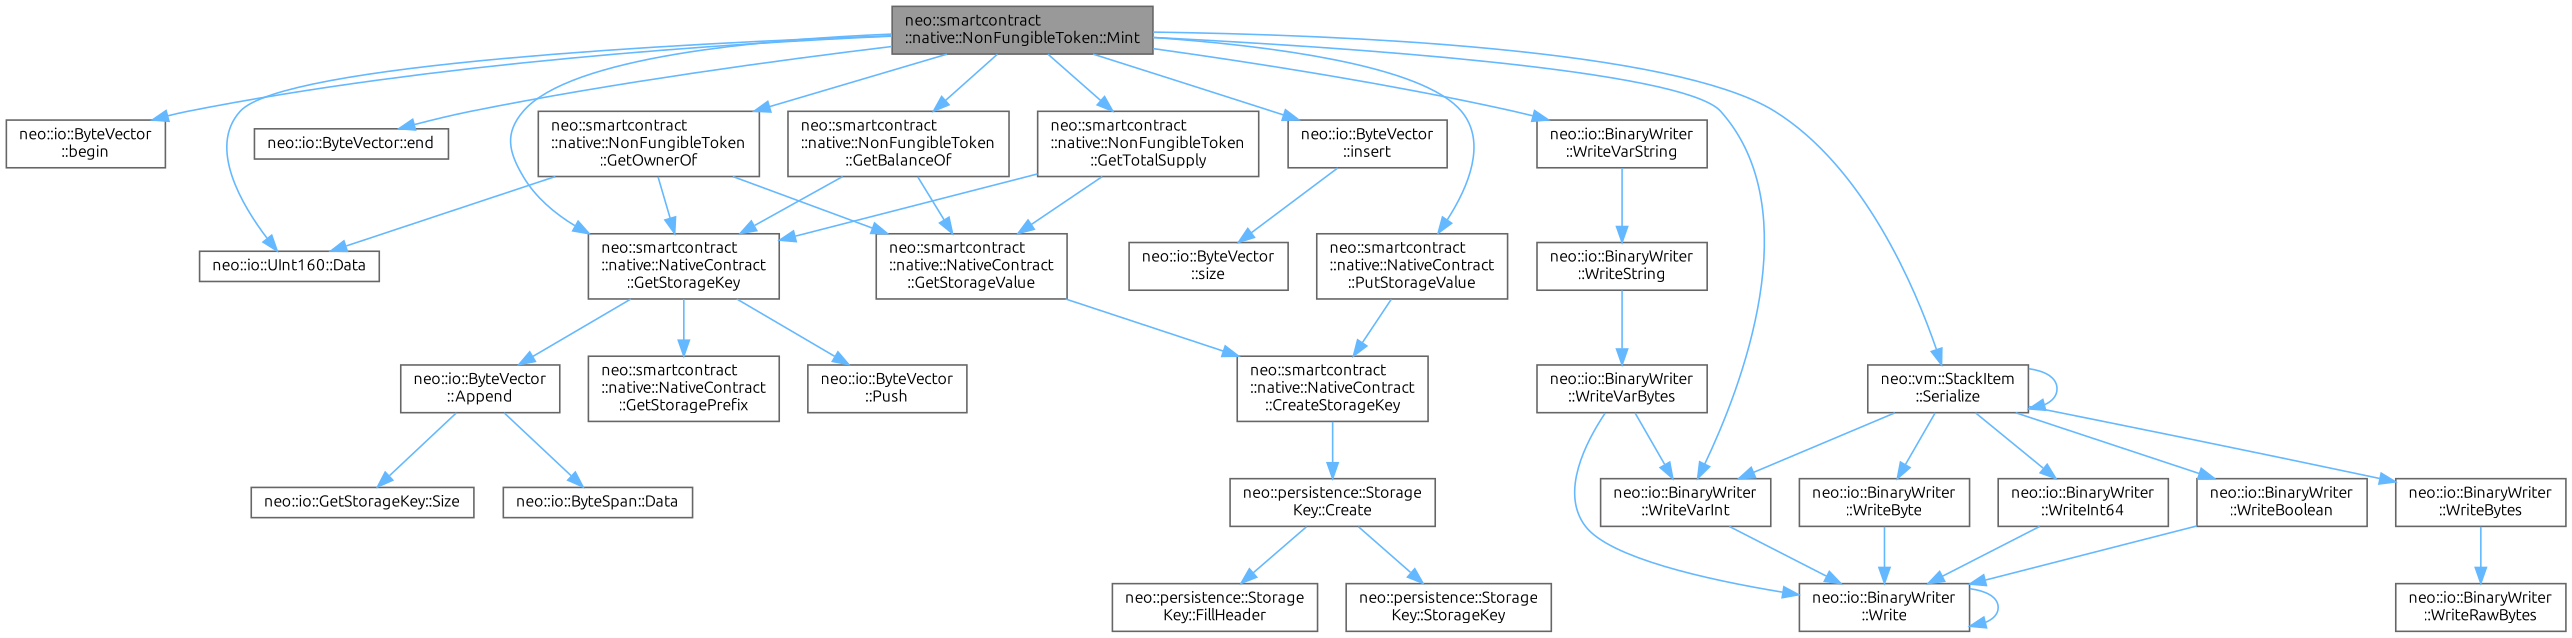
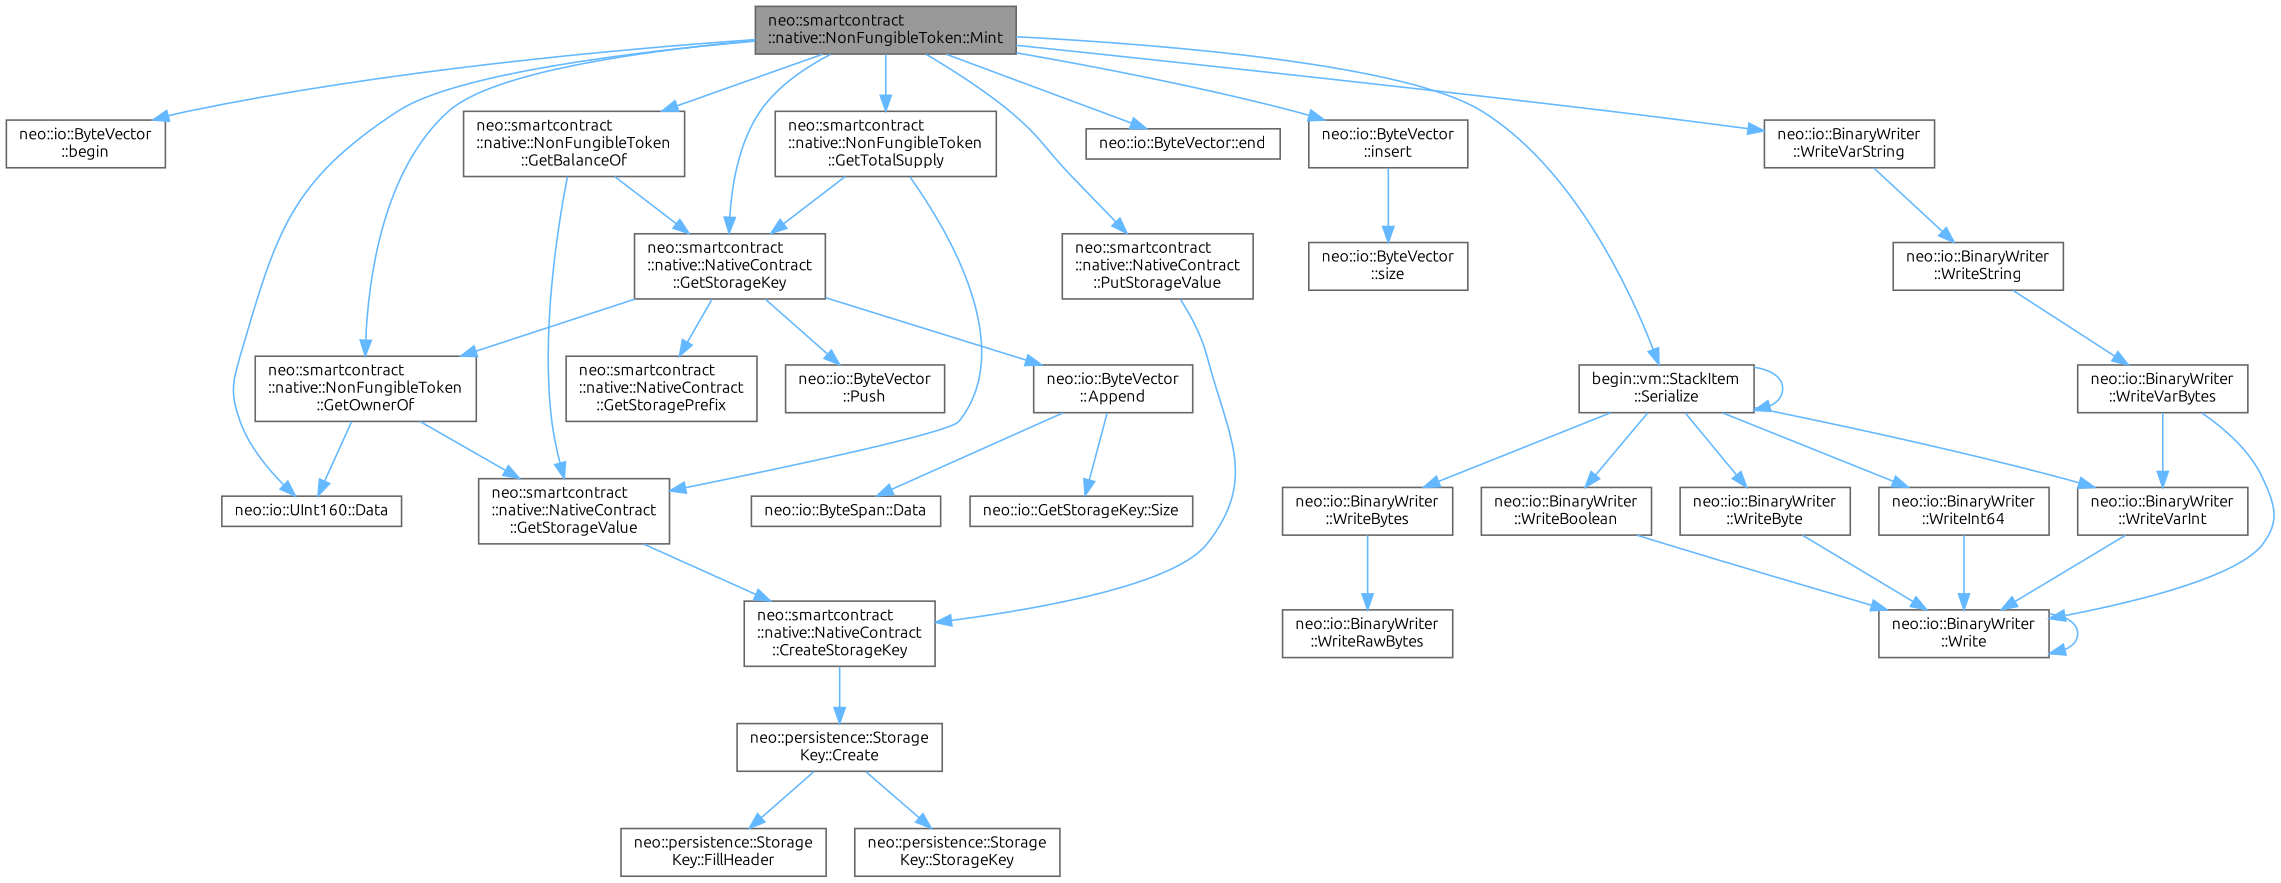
(1625, 81) -> none
(664, 197) -> (560, 324)
(1948, 389) -> (1667, 389)
